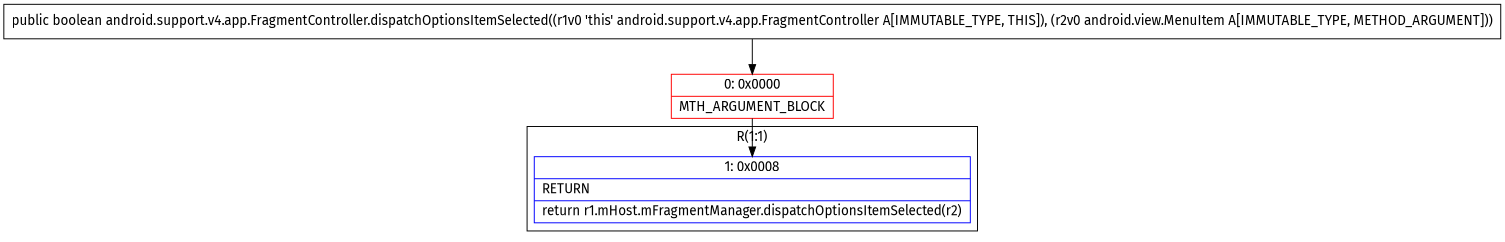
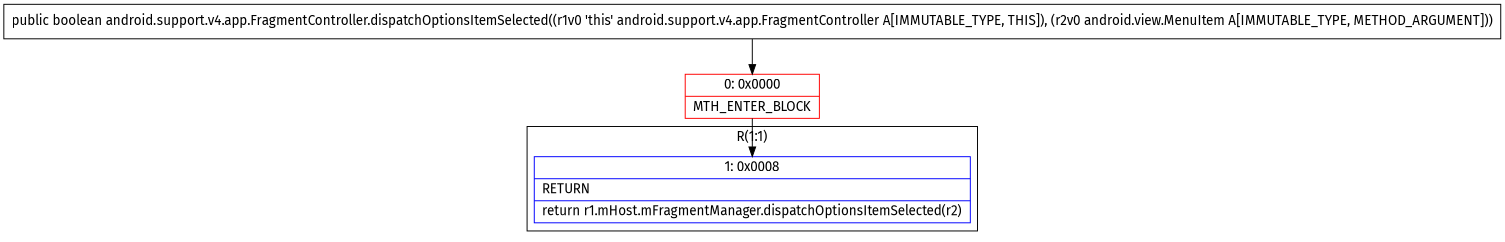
(752, 107) -> (752, 107)
